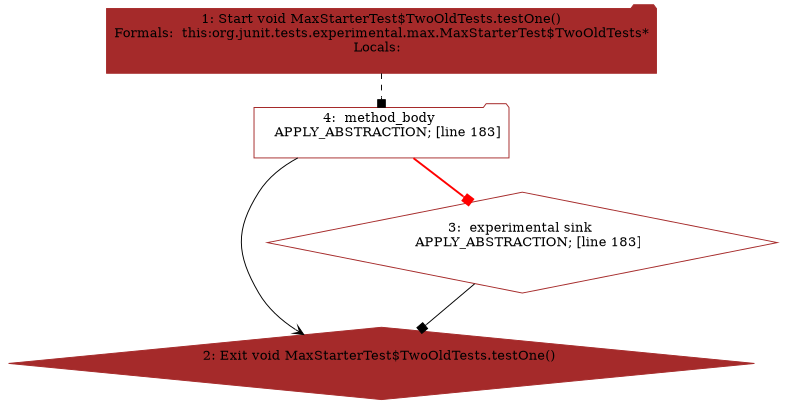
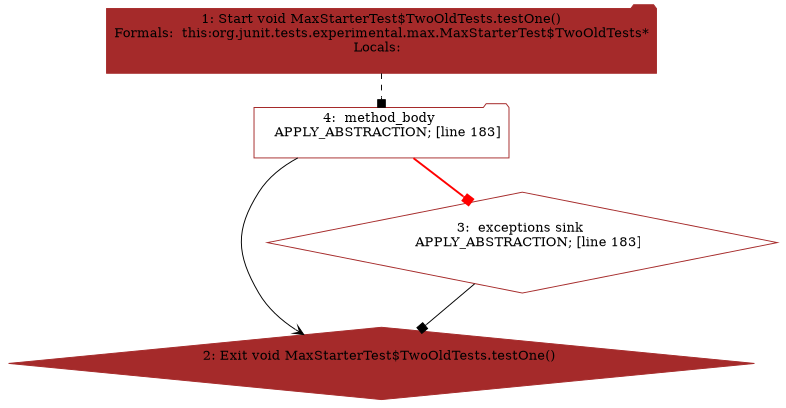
(522, 243) -> (522, 243)
